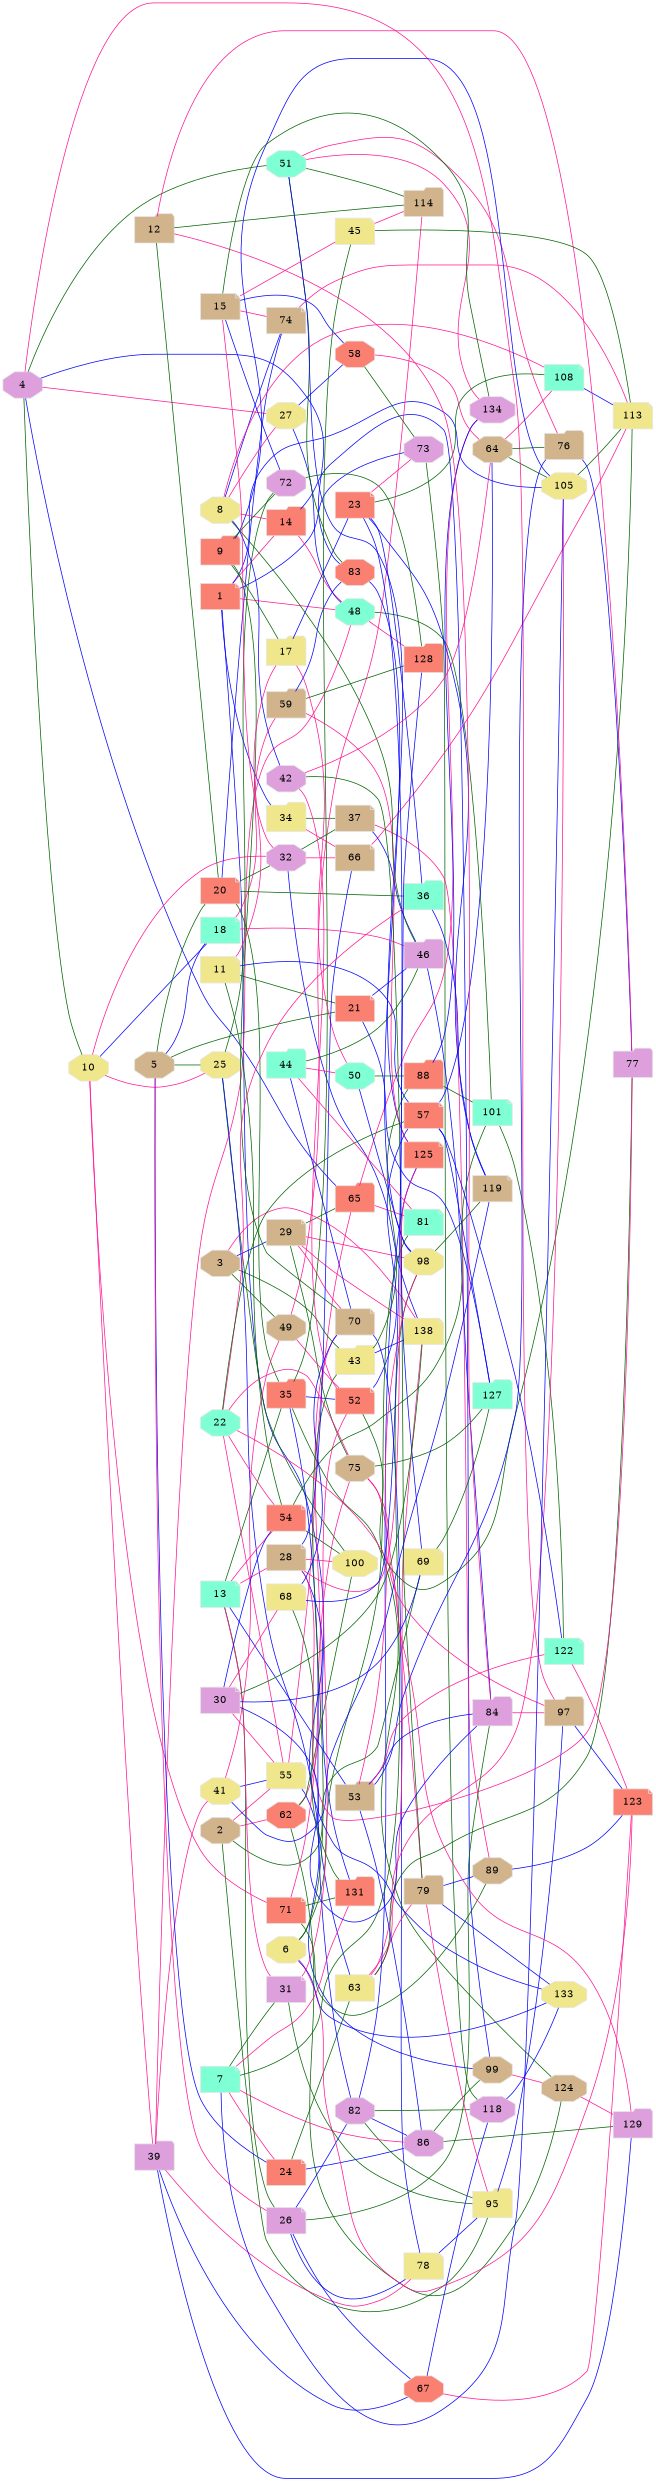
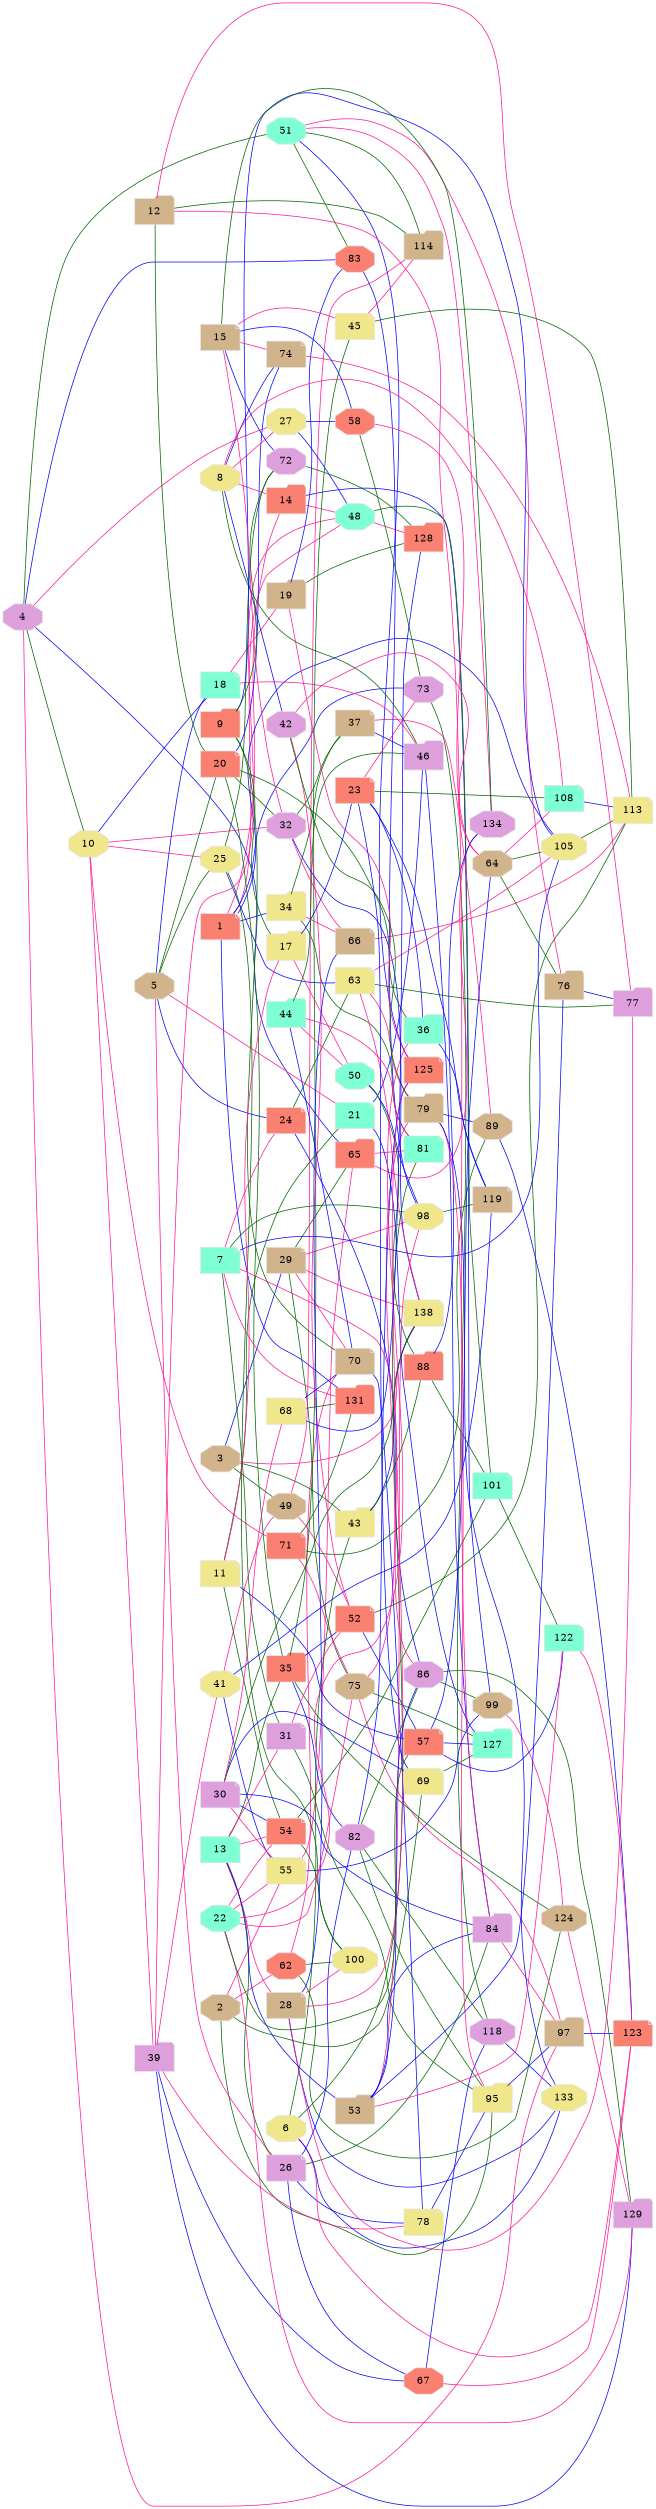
(286, 705) -> (286, 596)
(355, 1009) -> (355, 1115)
none -> (360, 1018)
(252, 1030) -> (244, 1044)
(389, 2127) -> (389, 1756)
